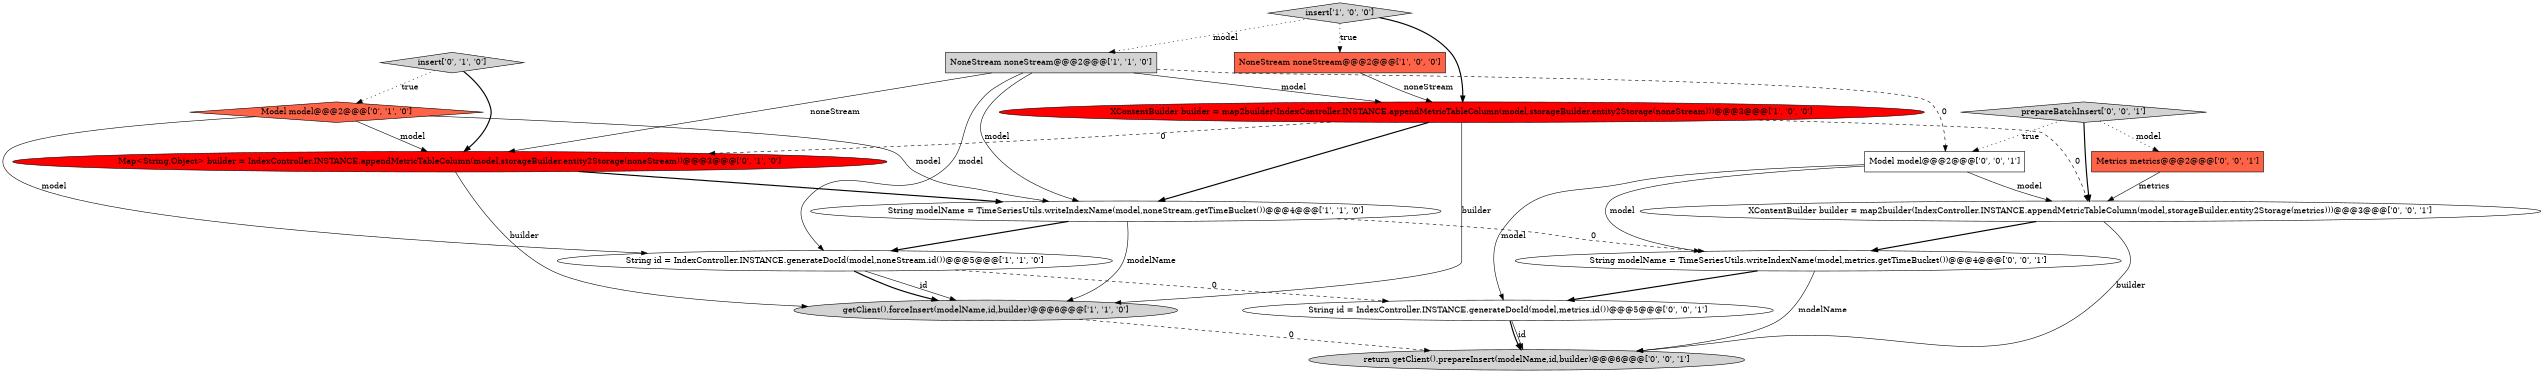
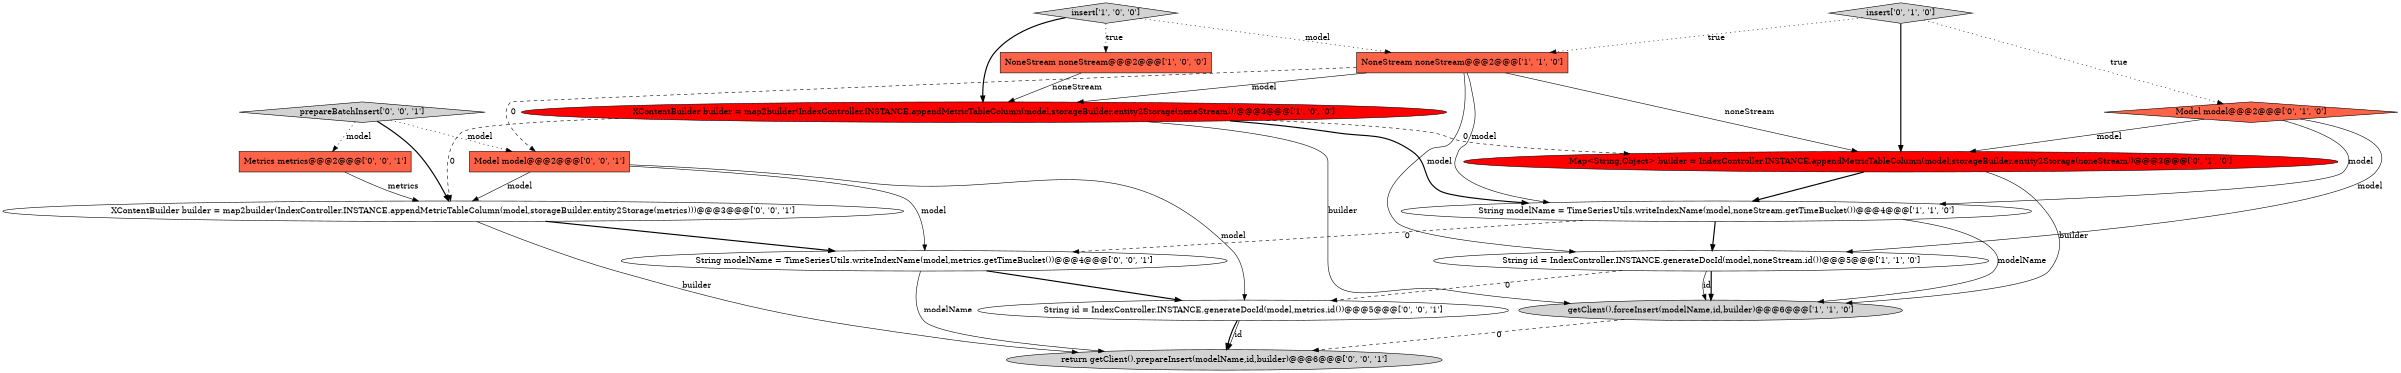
none -> (1709, 35)
(1051, 63) -> (1462, 63)
(2031, 137) -> (480, 137)
(1945, 162) -> (550, 162)
